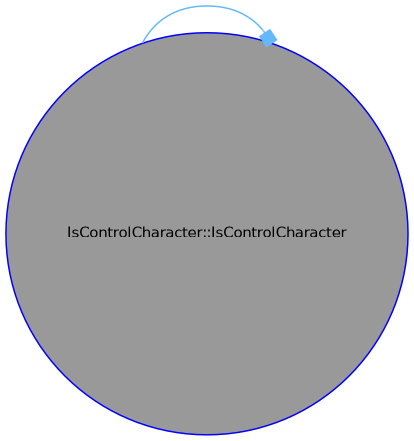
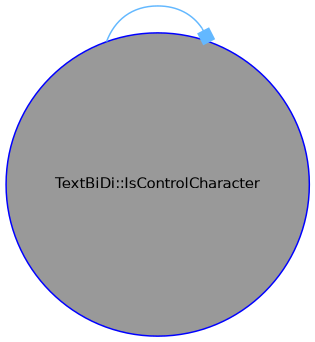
(207, 234) -> (158, 185)
